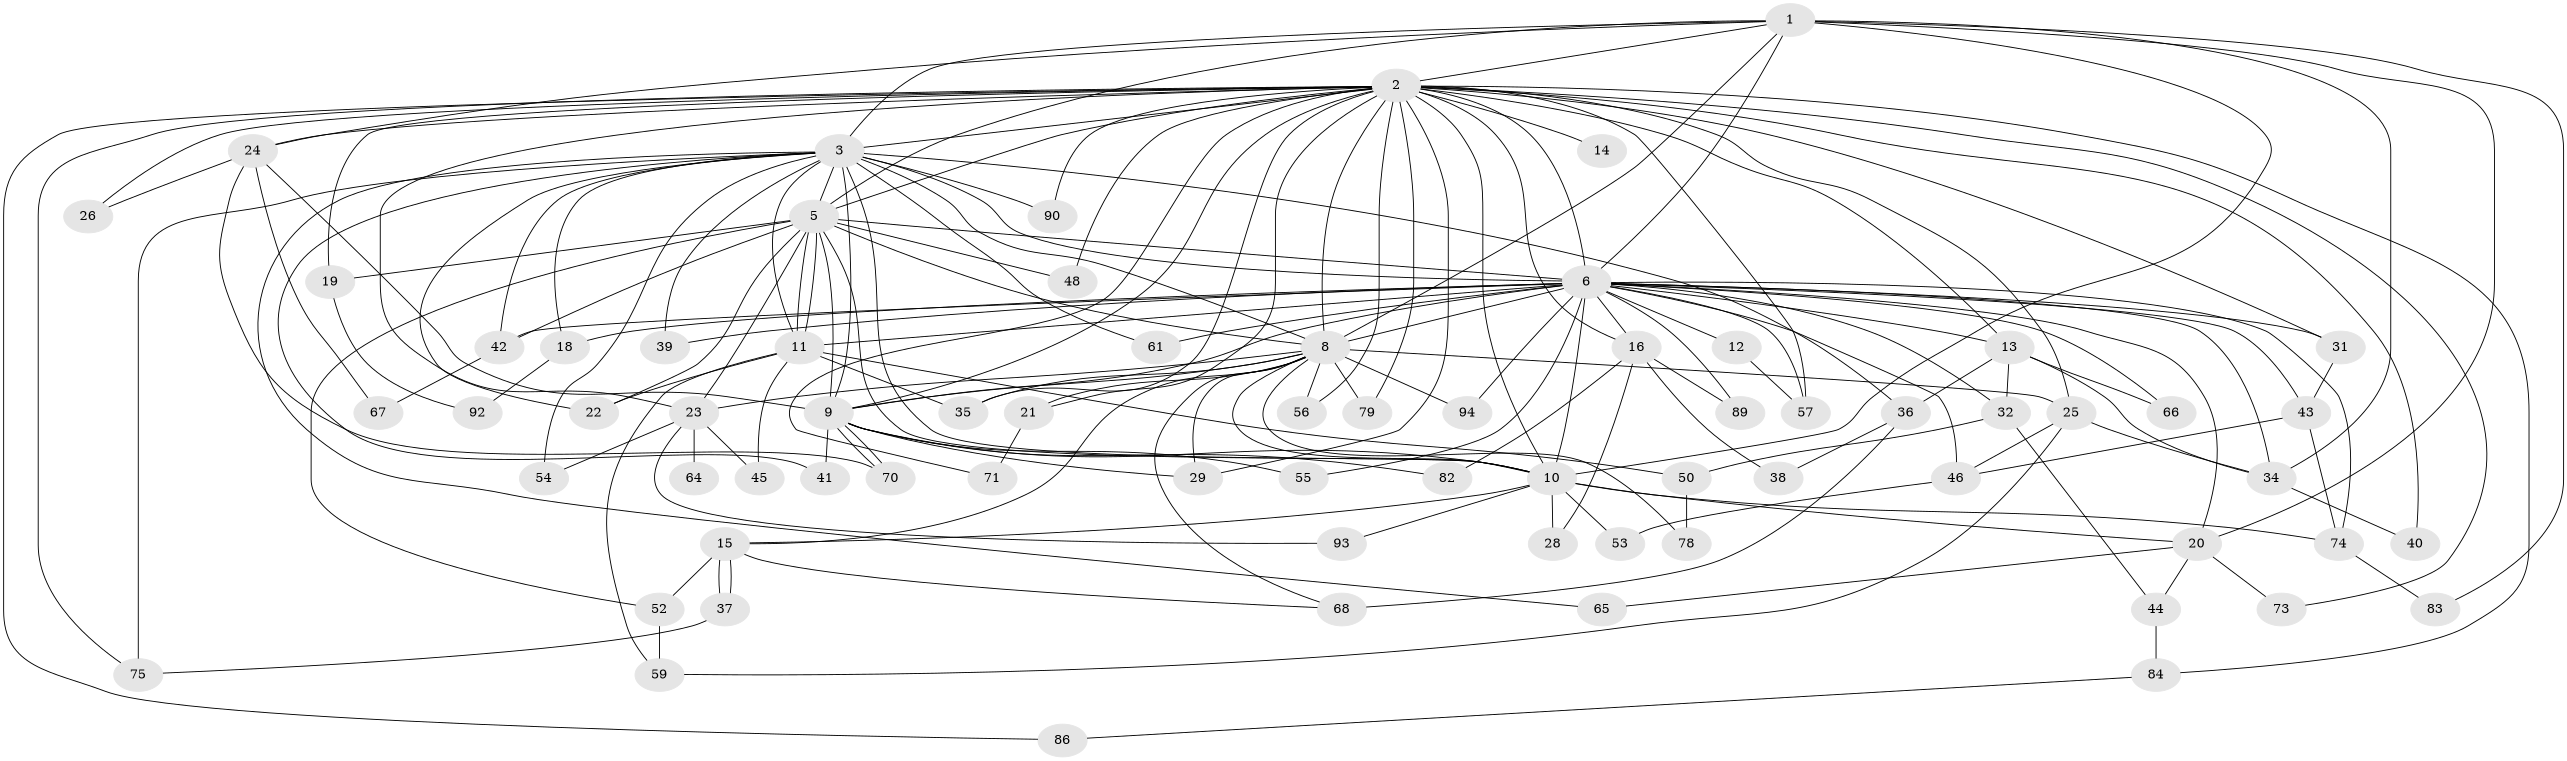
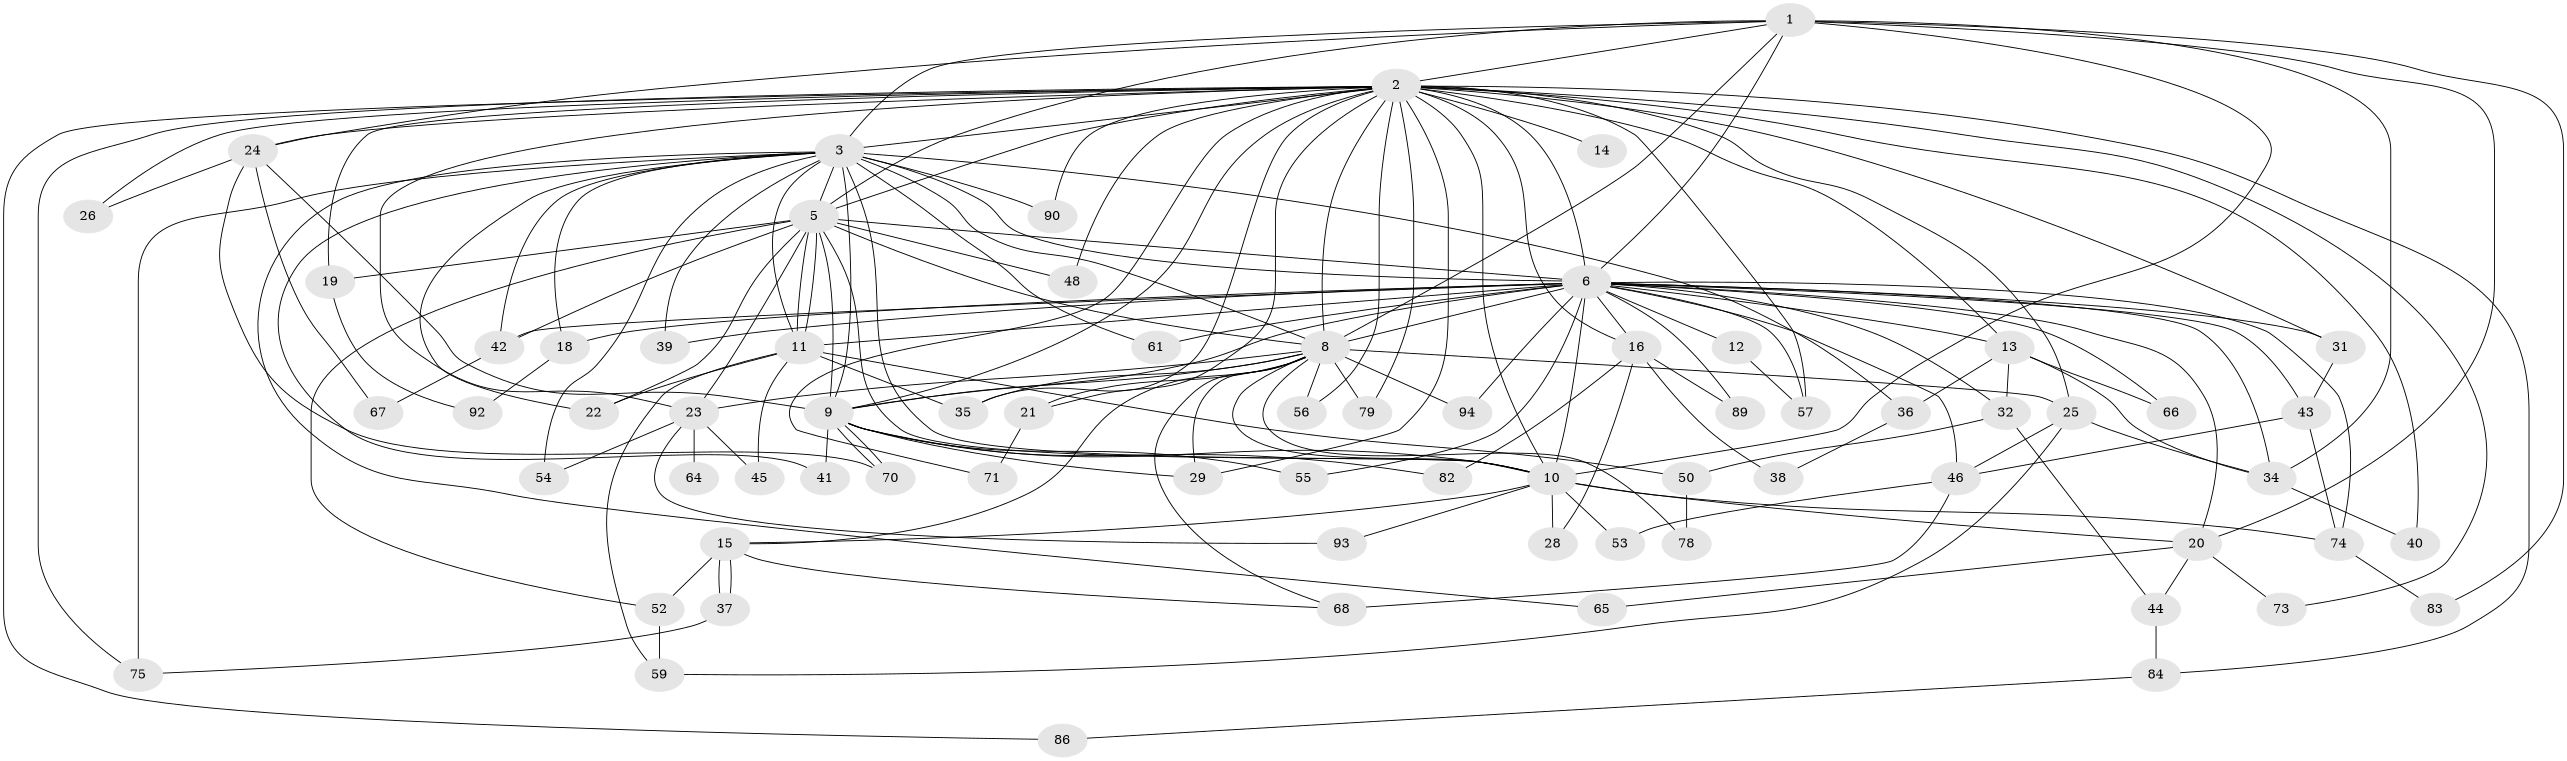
(1654, 576) -> (1674, 585)
